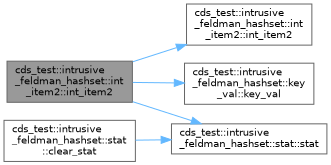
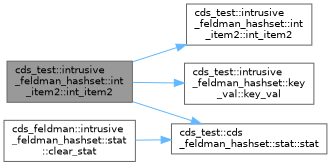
(249, 139) -> (249, 139)
(70, 141) -> (70, 141)
